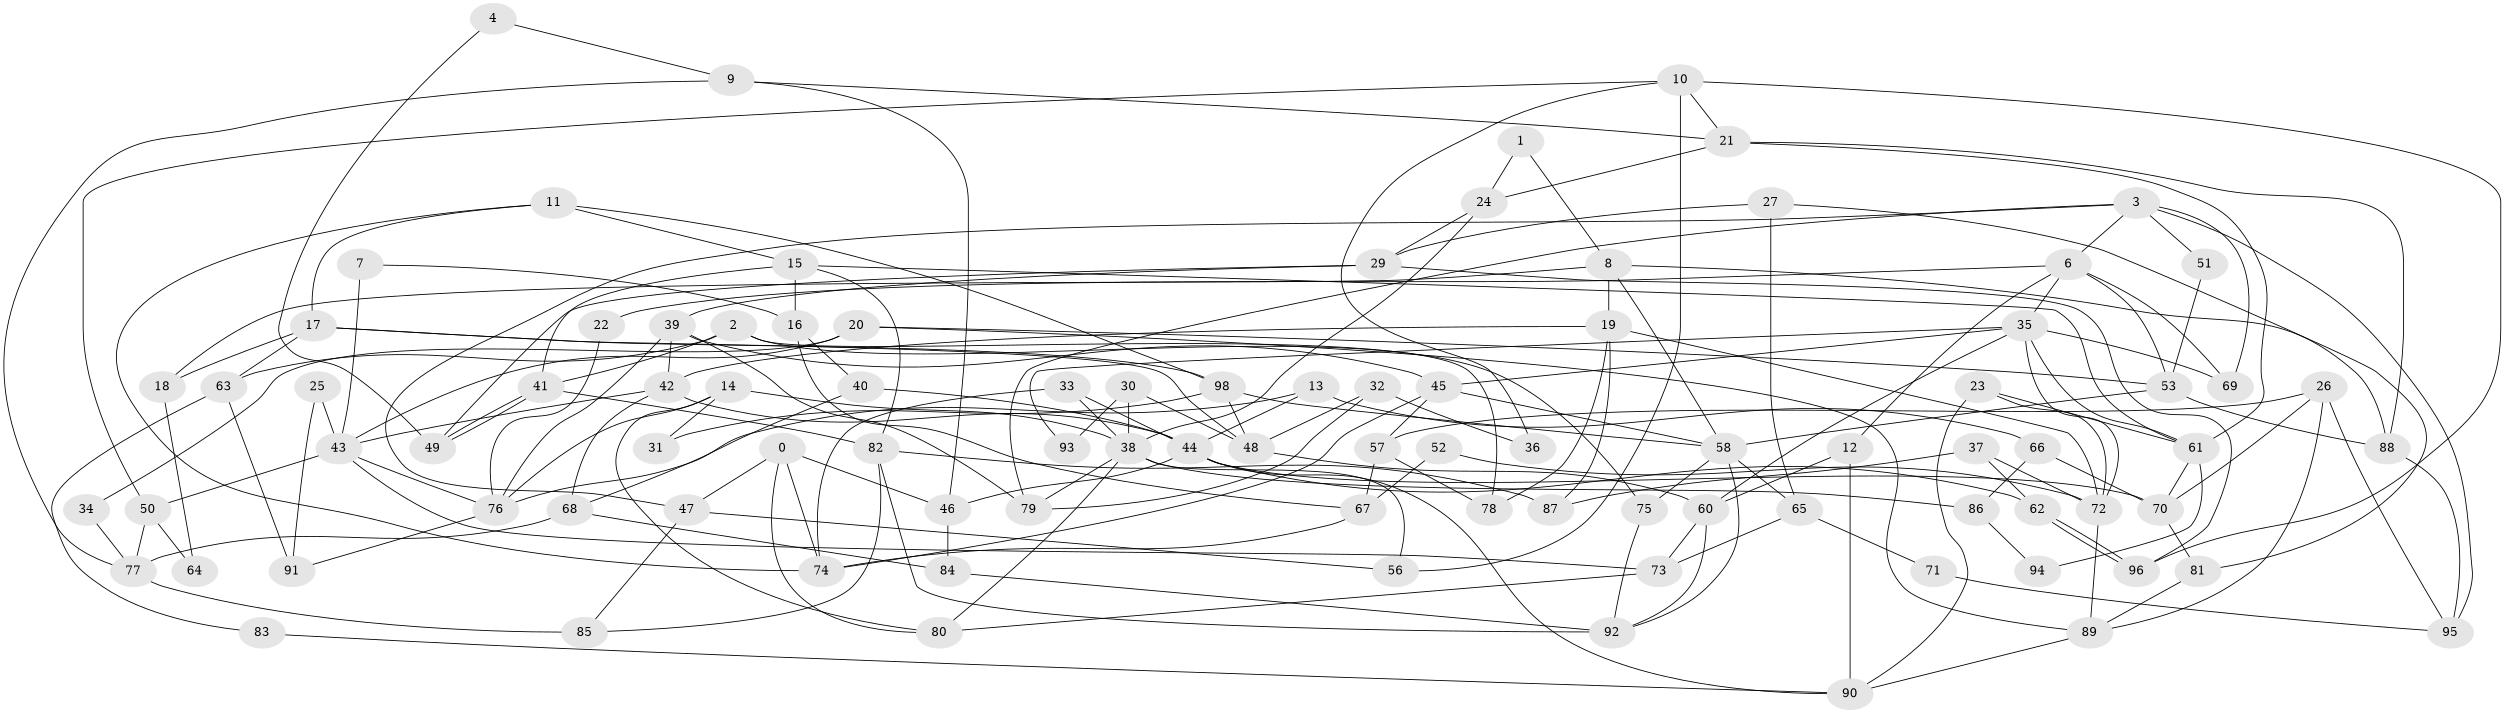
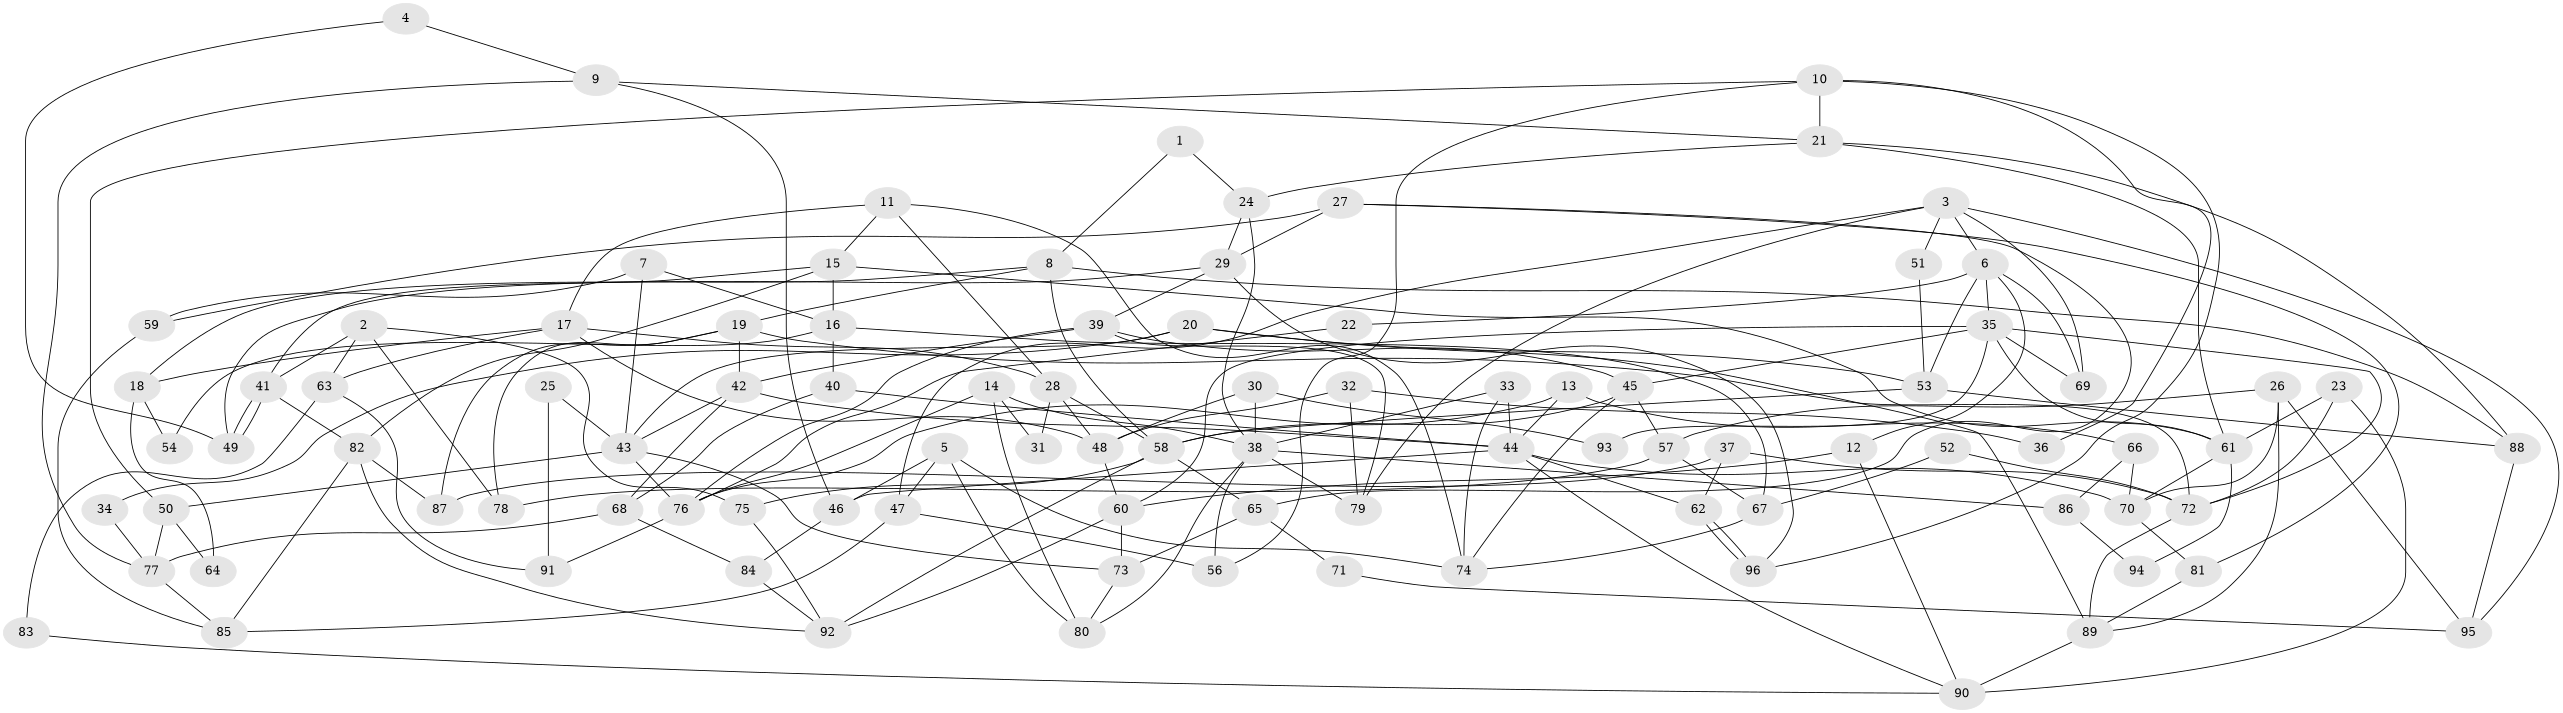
none -> (152, 326)
(1222, 387) -> (1053, 387)
none -> (170, 449)
(782, 449) -> (945, 449)
